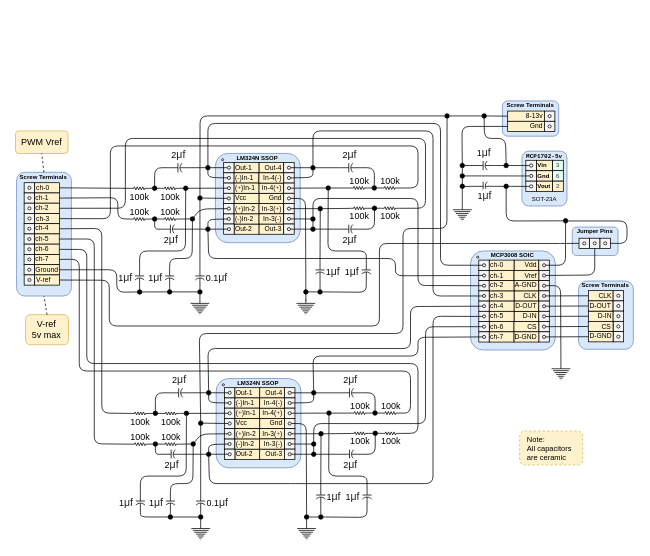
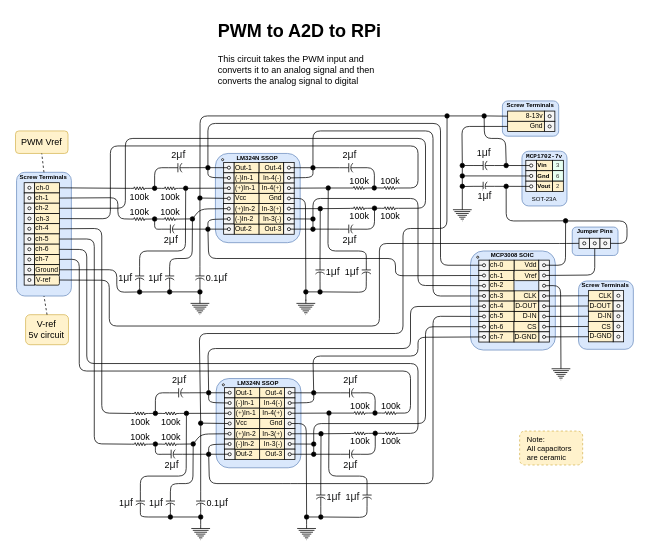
none -> (307, 65)
(544, 156) -> (544, 156)
(526, 275) -> (526, 275)
(47, 280) -> (47, 280)
(526, 286) -> none
(47, 330) -> (47, 330)
